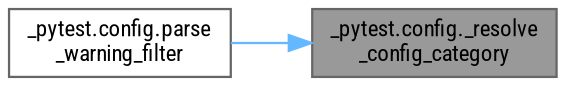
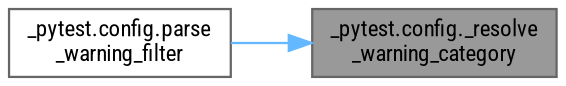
(434, 43) -> (434, 43)
